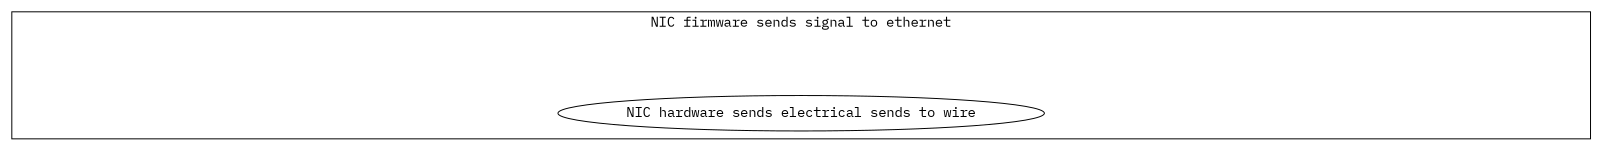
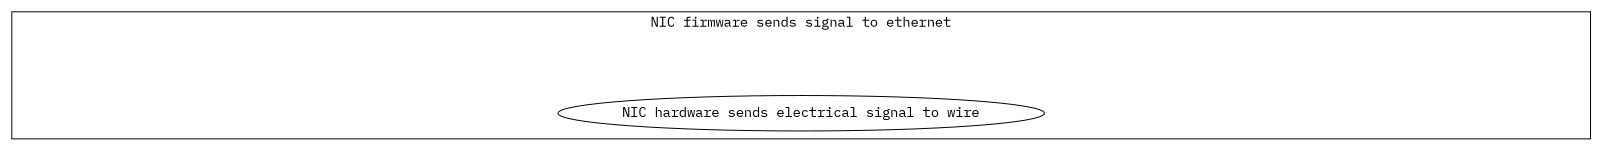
(801, 113) -> (801, 113)
